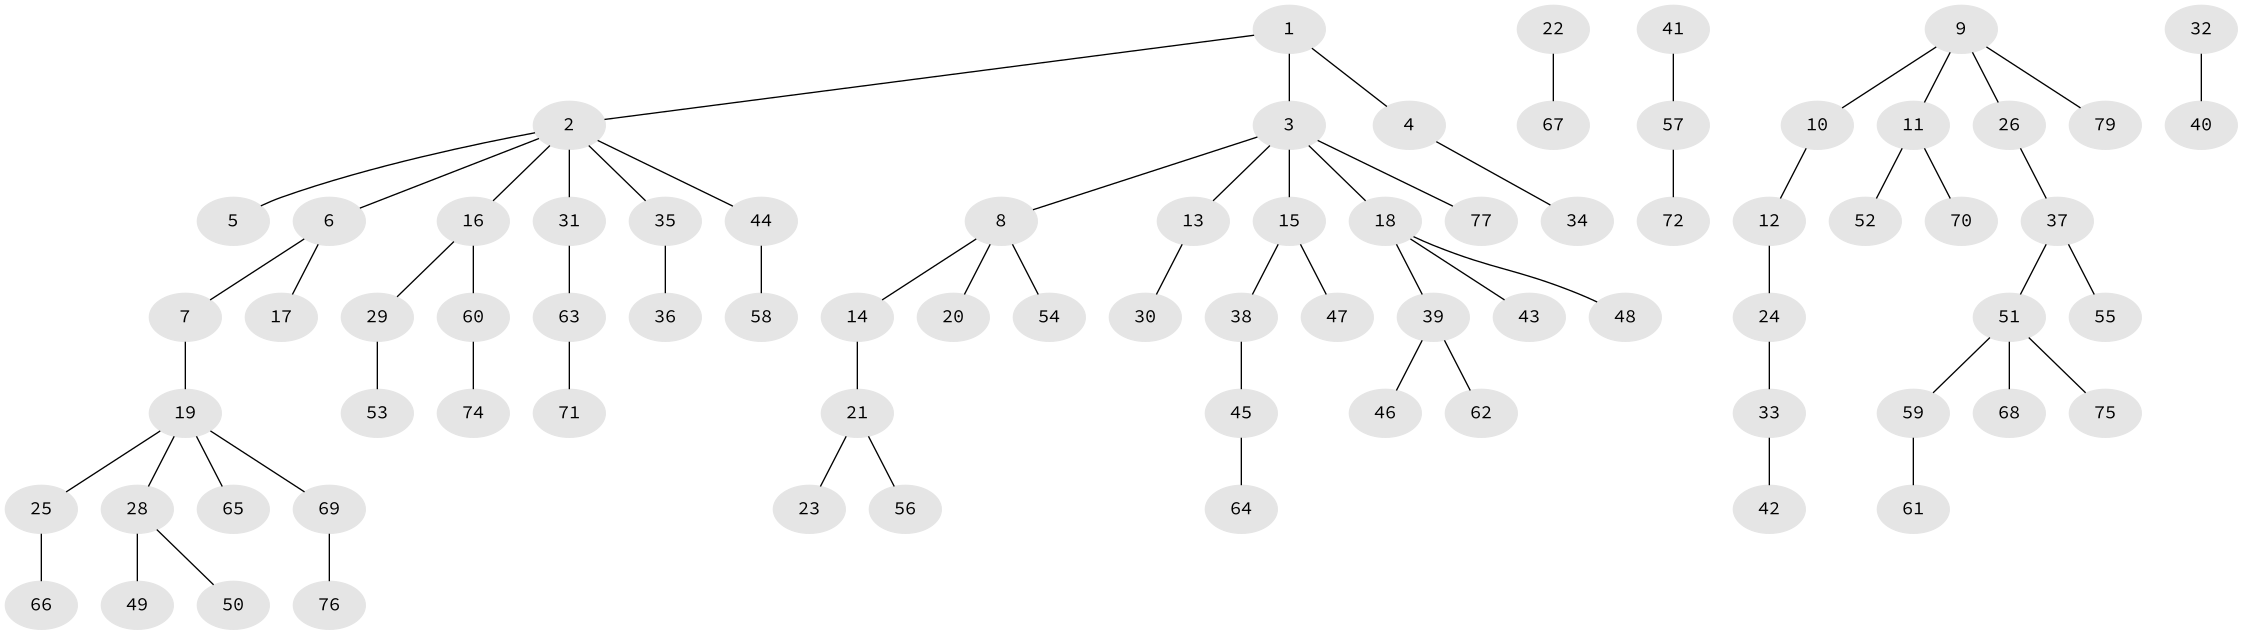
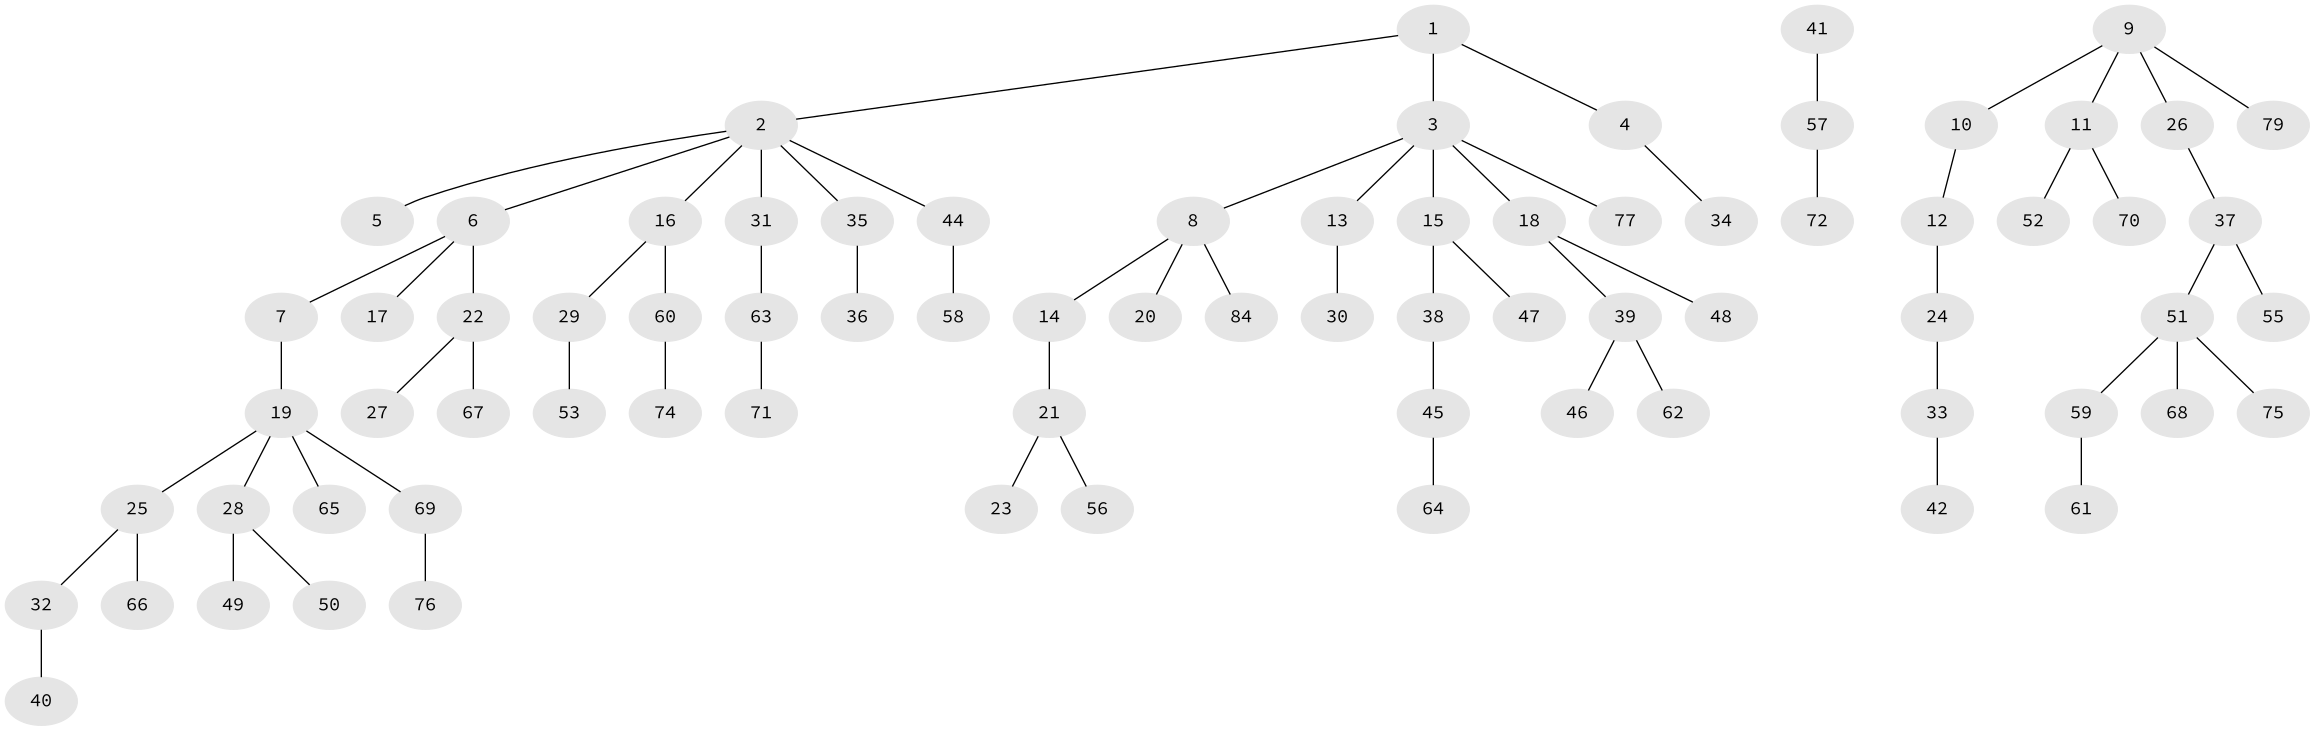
none -> (473, 269)
(1049, 317) -> (1241, 317)
(1529, 317) -> none
none -> (377, 413)
none -> (89, 557)
